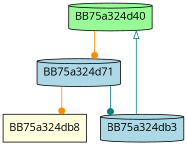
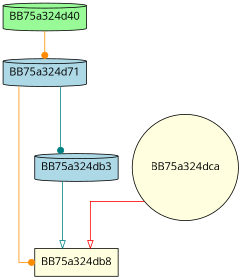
(136, 76) -> (63, 211)
none -> (185, 167)
